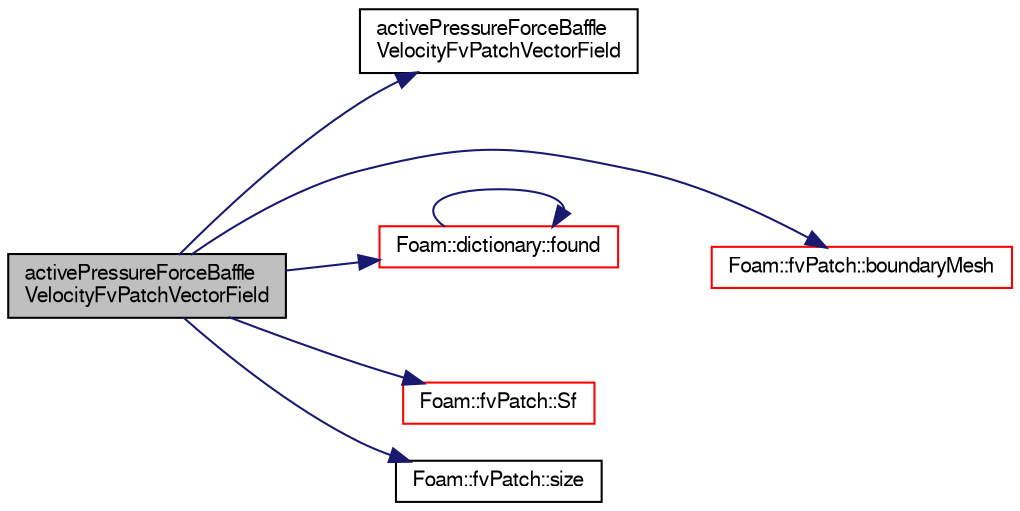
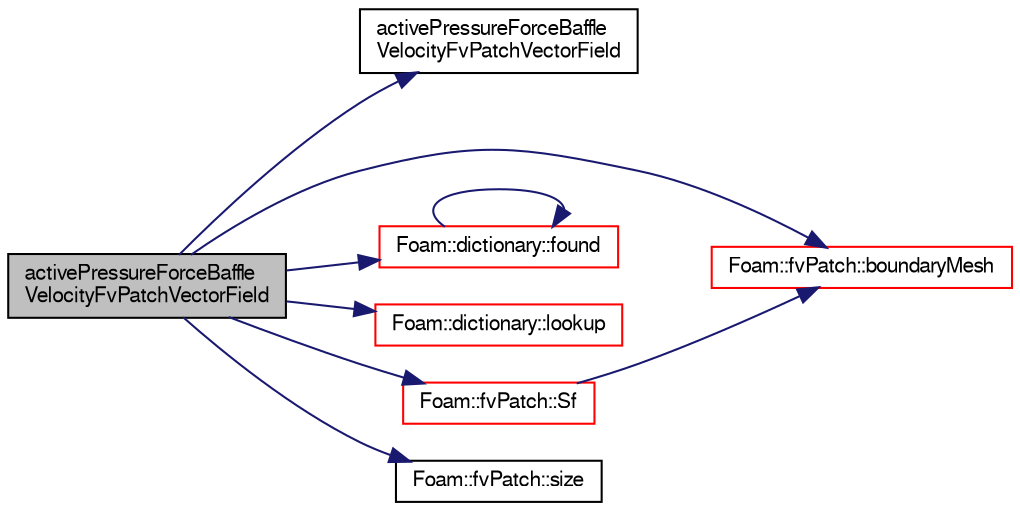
none -> (499, 325)
none -> (690, 344)
